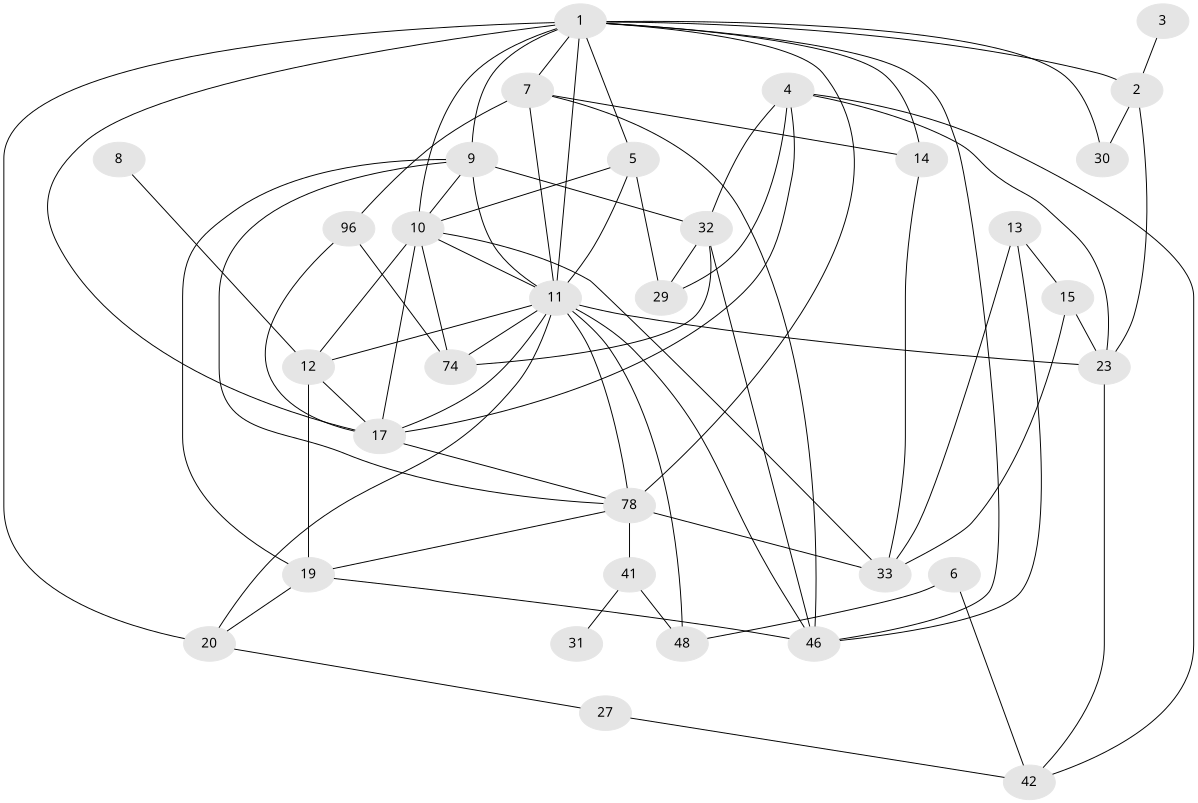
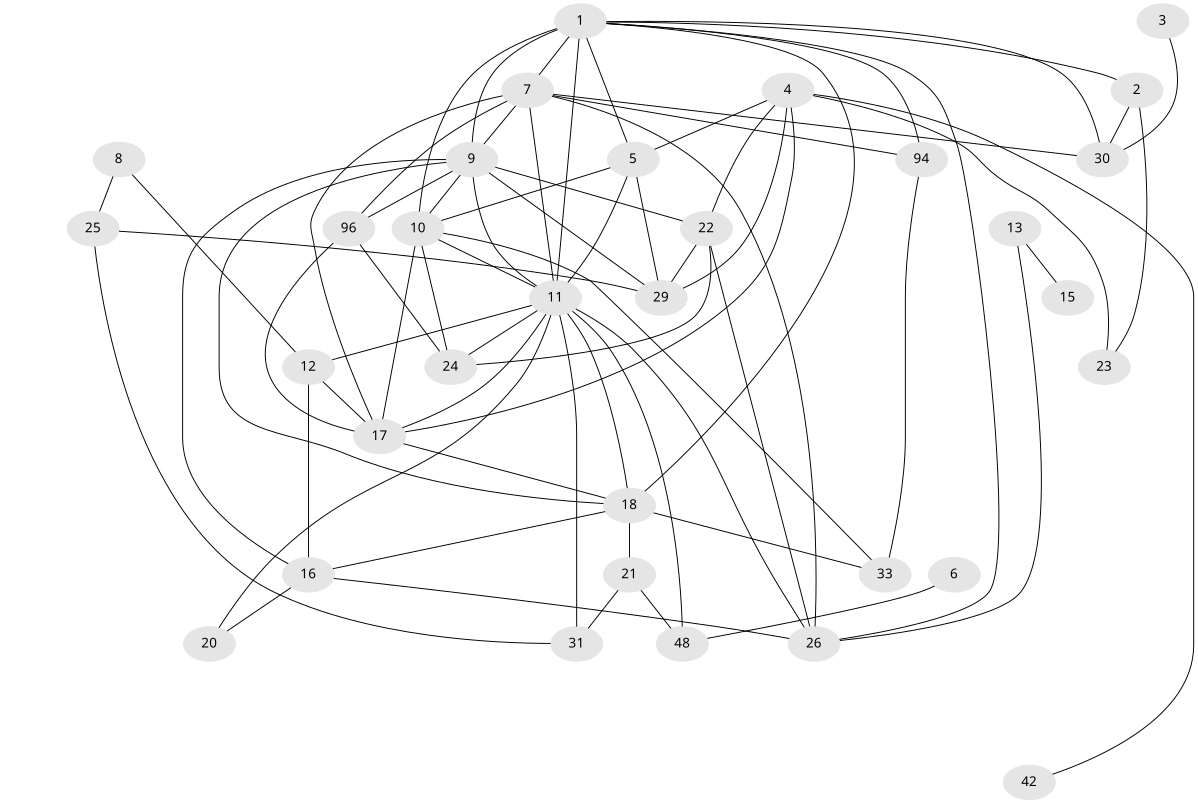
(1150, 56) -> (1173, 105)
none -> (500, 125)
none -> (815, 125)
none -> (702, 129)
(90, 139) -> (317, 207)
(4, 158) -> none
(922, 160) -> (922, 160)
none -> (410, 194)
none -> (93, 229)
(706, 229) -> (706, 229)
none -> (571, 232)
(363, 298) -> none
(1086, 333) -> none
(828, 342) -> (577, 470)
(451, 367) -> (451, 367)
(961, 406) -> none
(1013, 460) -> none
(630, 506) -> (630, 506)
(309, 575) -> (309, 575)
(630, 575) -> (630, 575)
(1104, 585) -> none
(814, 644) -> (814, 644)
(992, 679) -> none
(606, 713) -> none
